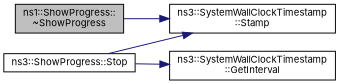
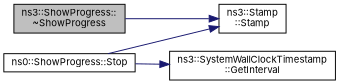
(69, 19) -> (69, 19)
(253, 19) -> (253, 19)
(69, 63) -> (69, 63)
